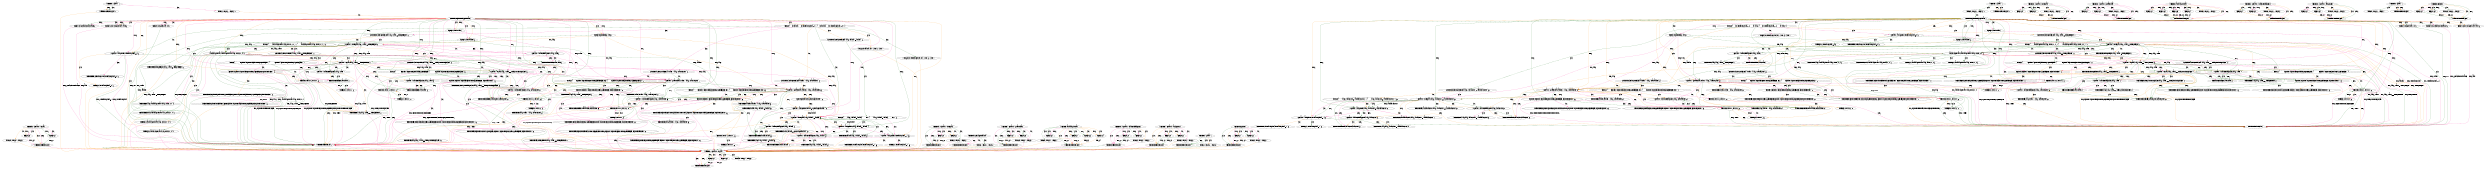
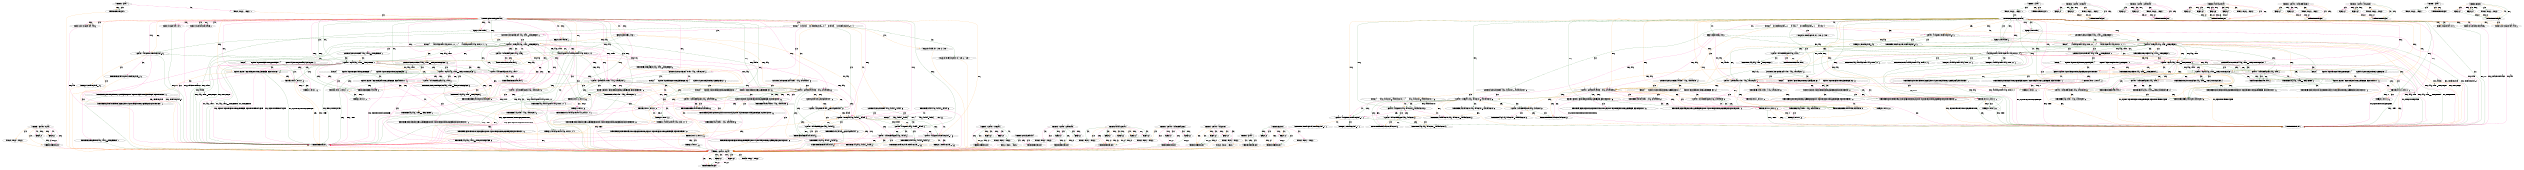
(867, 121) -> (868, 113)
